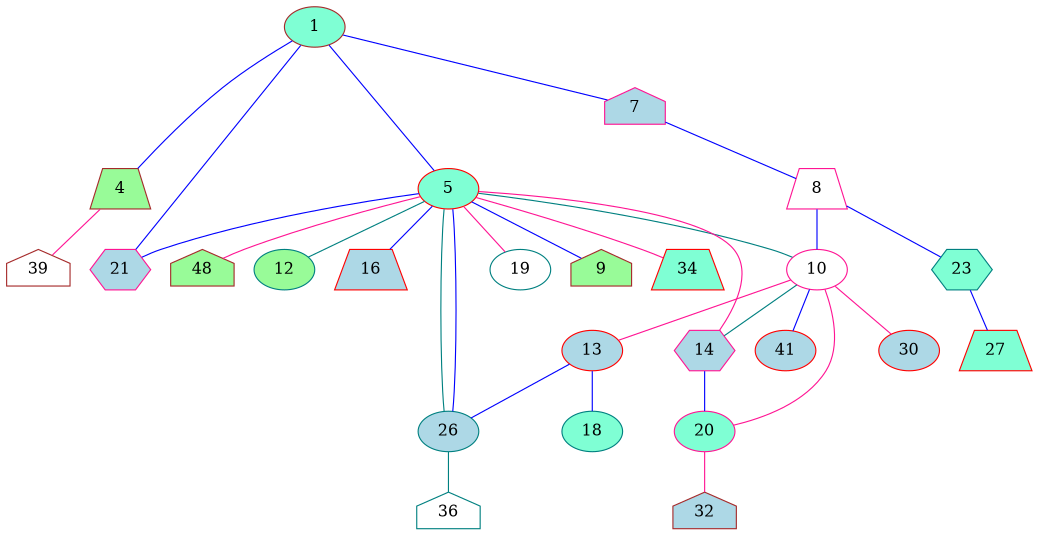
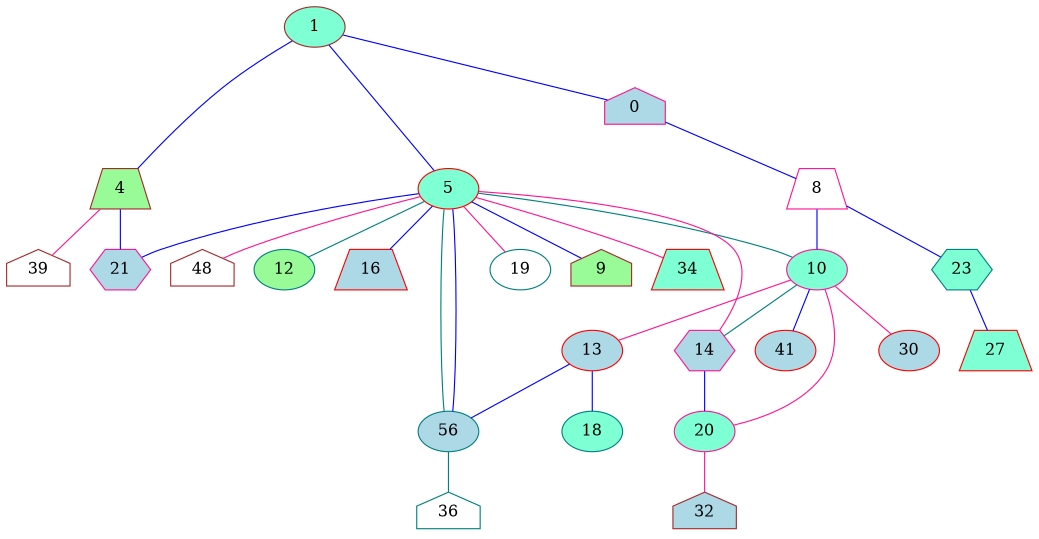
(635, 108) -> (635, 108)
(218, 147) -> (120, 229)
(202, 270) -> (202, 270)
(817, 270) -> (817, 270)
(448, 431) -> (448, 431)
